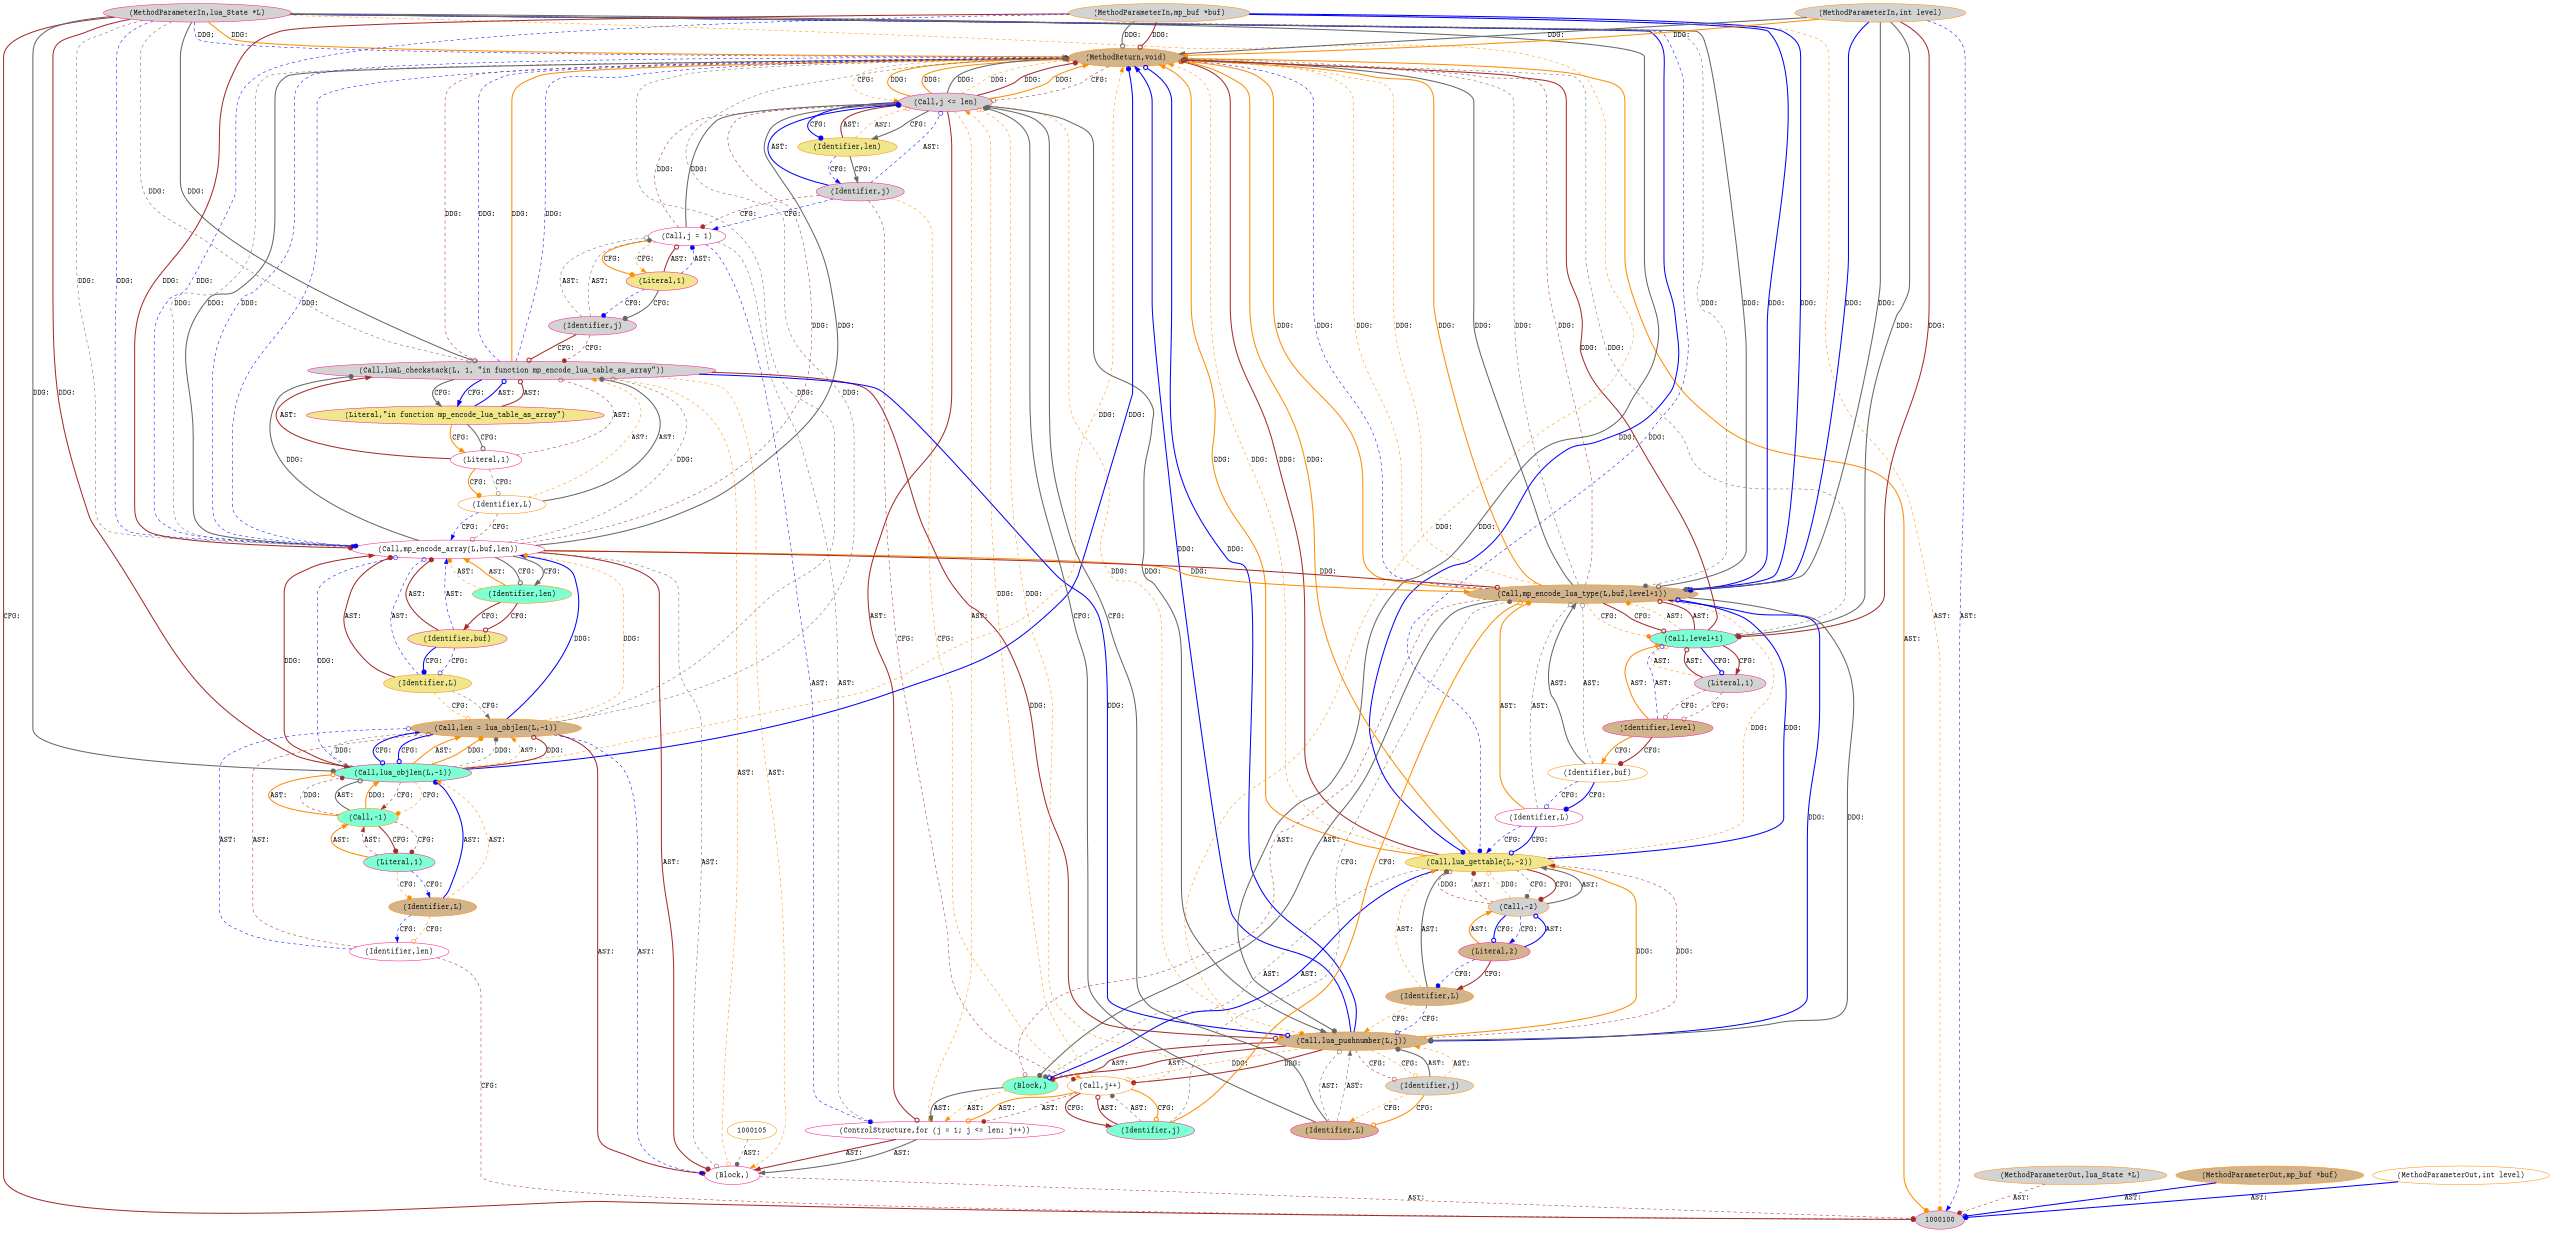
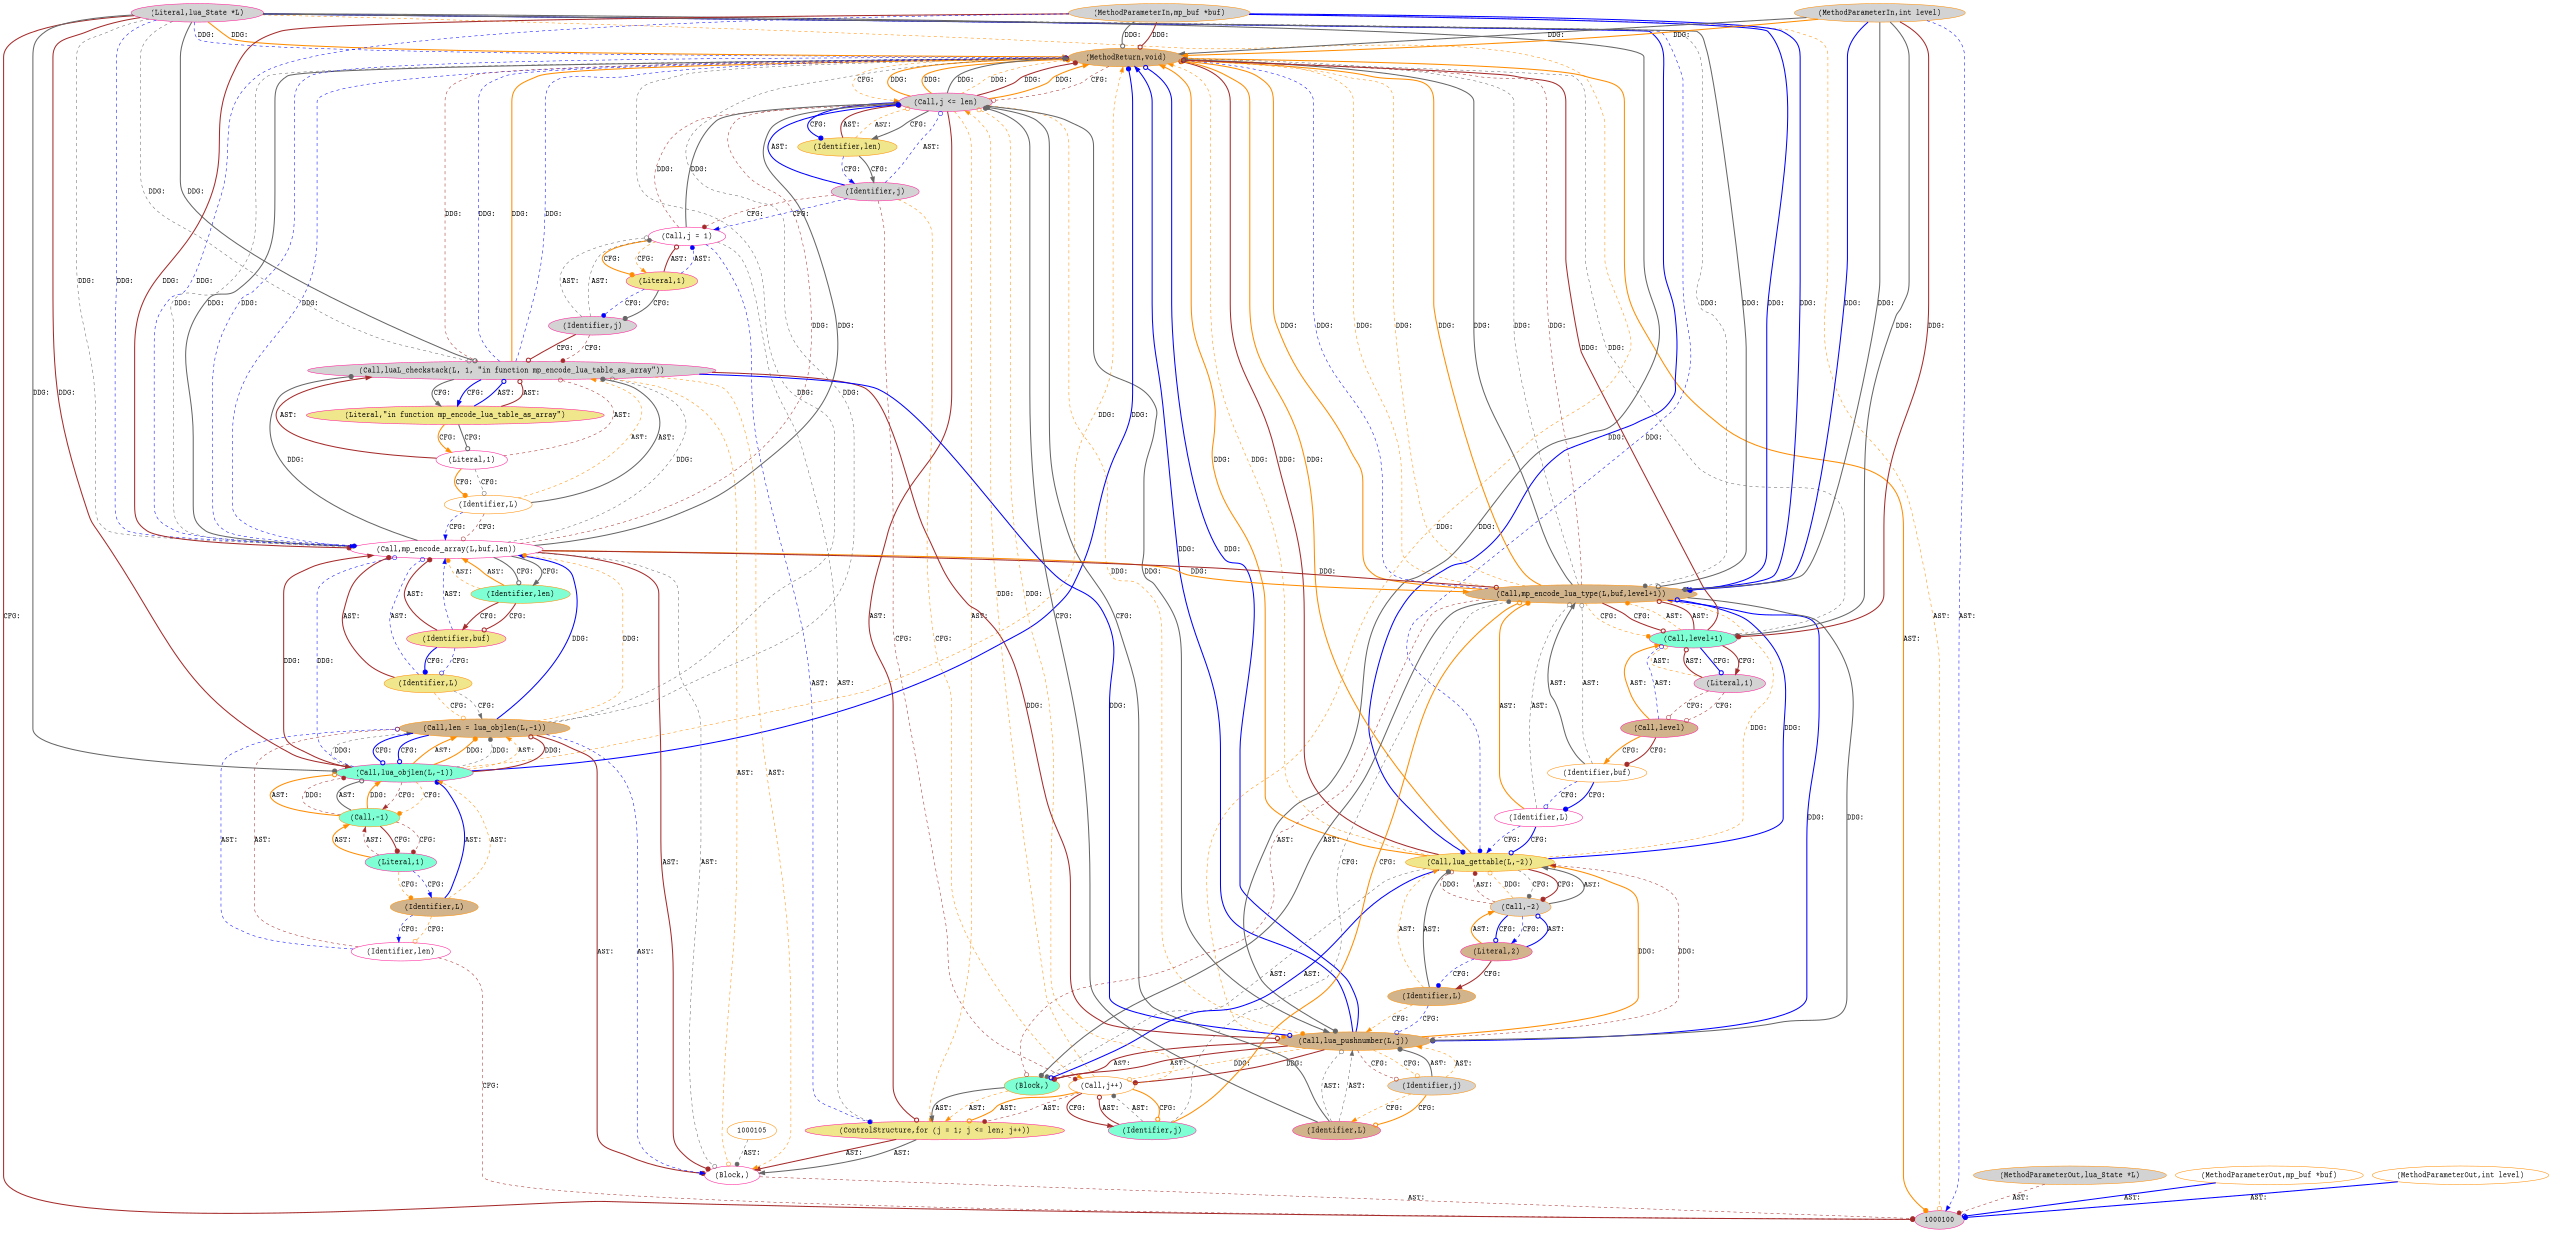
(197, 13) -> (197, 13)
(1827, 348) -> (1826, 349)
(1658, 728) -> (1659, 728)
(935, 1131) -> (935, 1131)
(2270, 1175) -> (2269, 1175)
